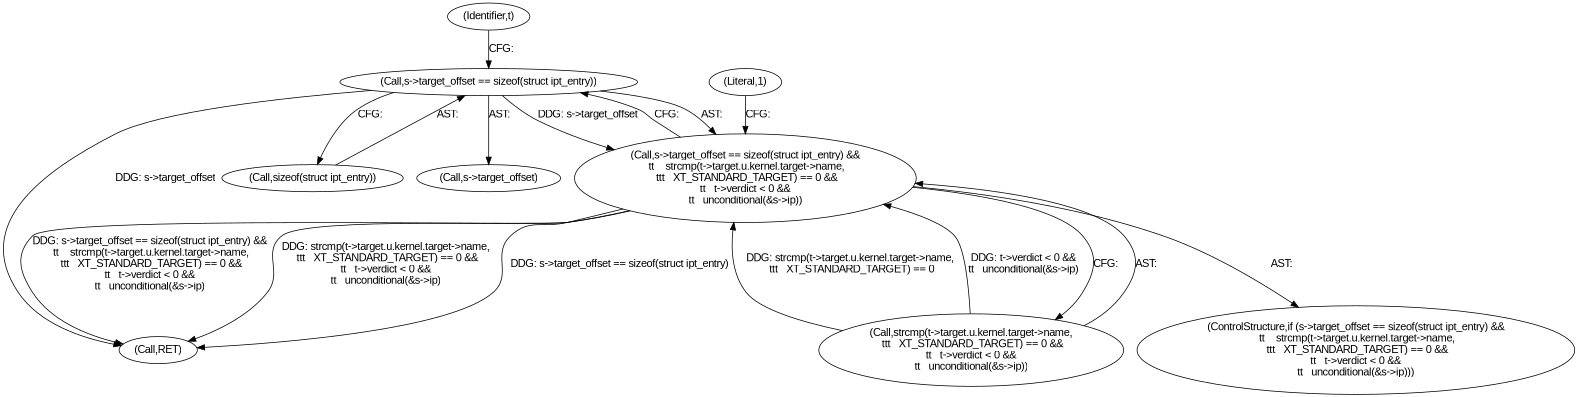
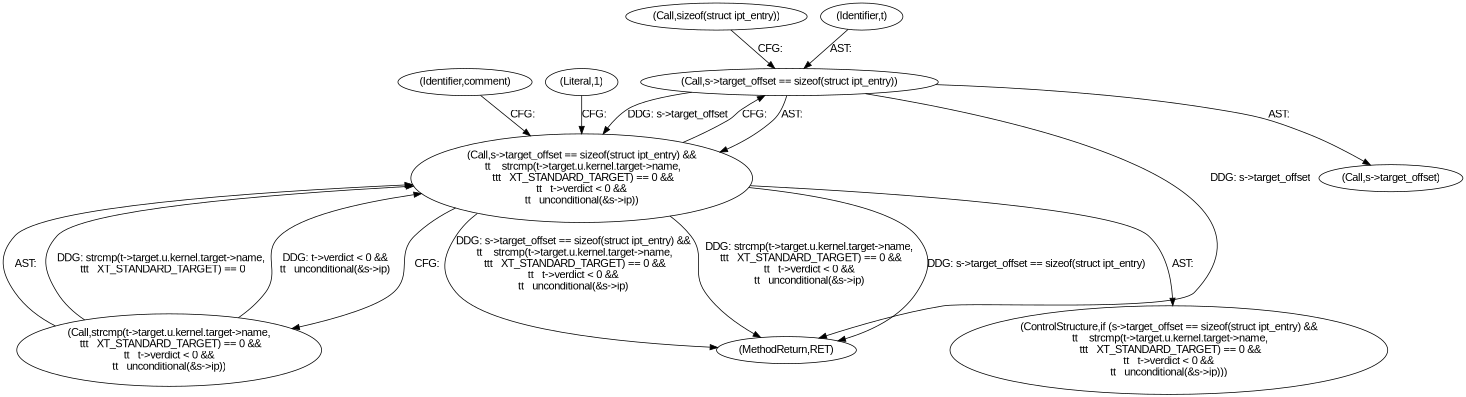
(503, 49) -> (843, 49)
none -> (465, 82)
(449, 115) -> (772, 49)
(349, 116) -> none
(158, 350) -> (786, 350)
